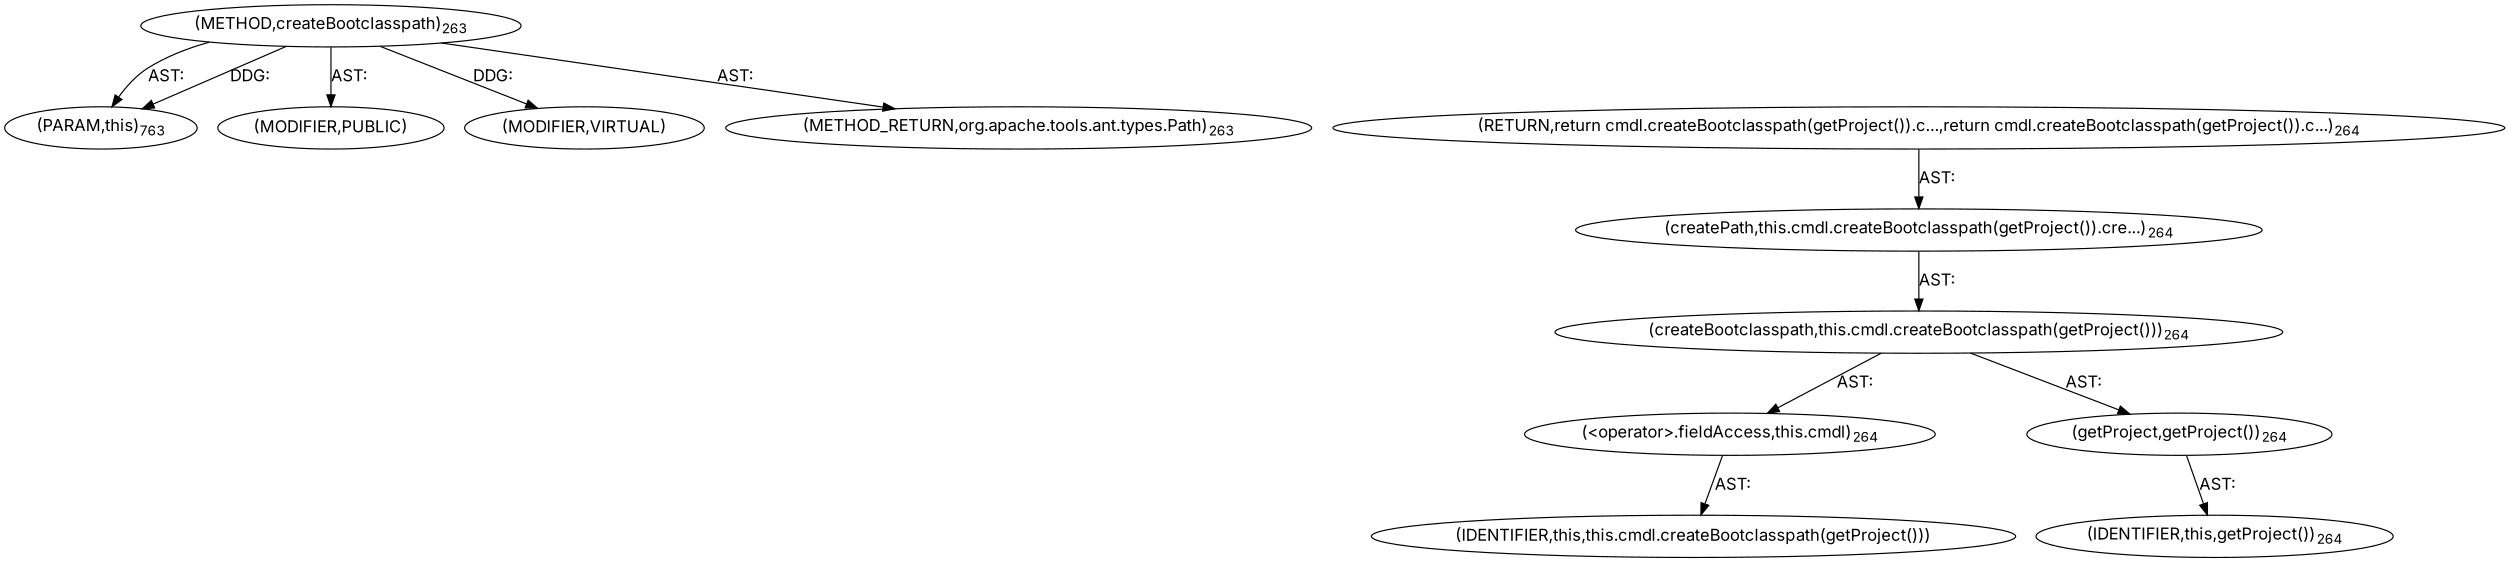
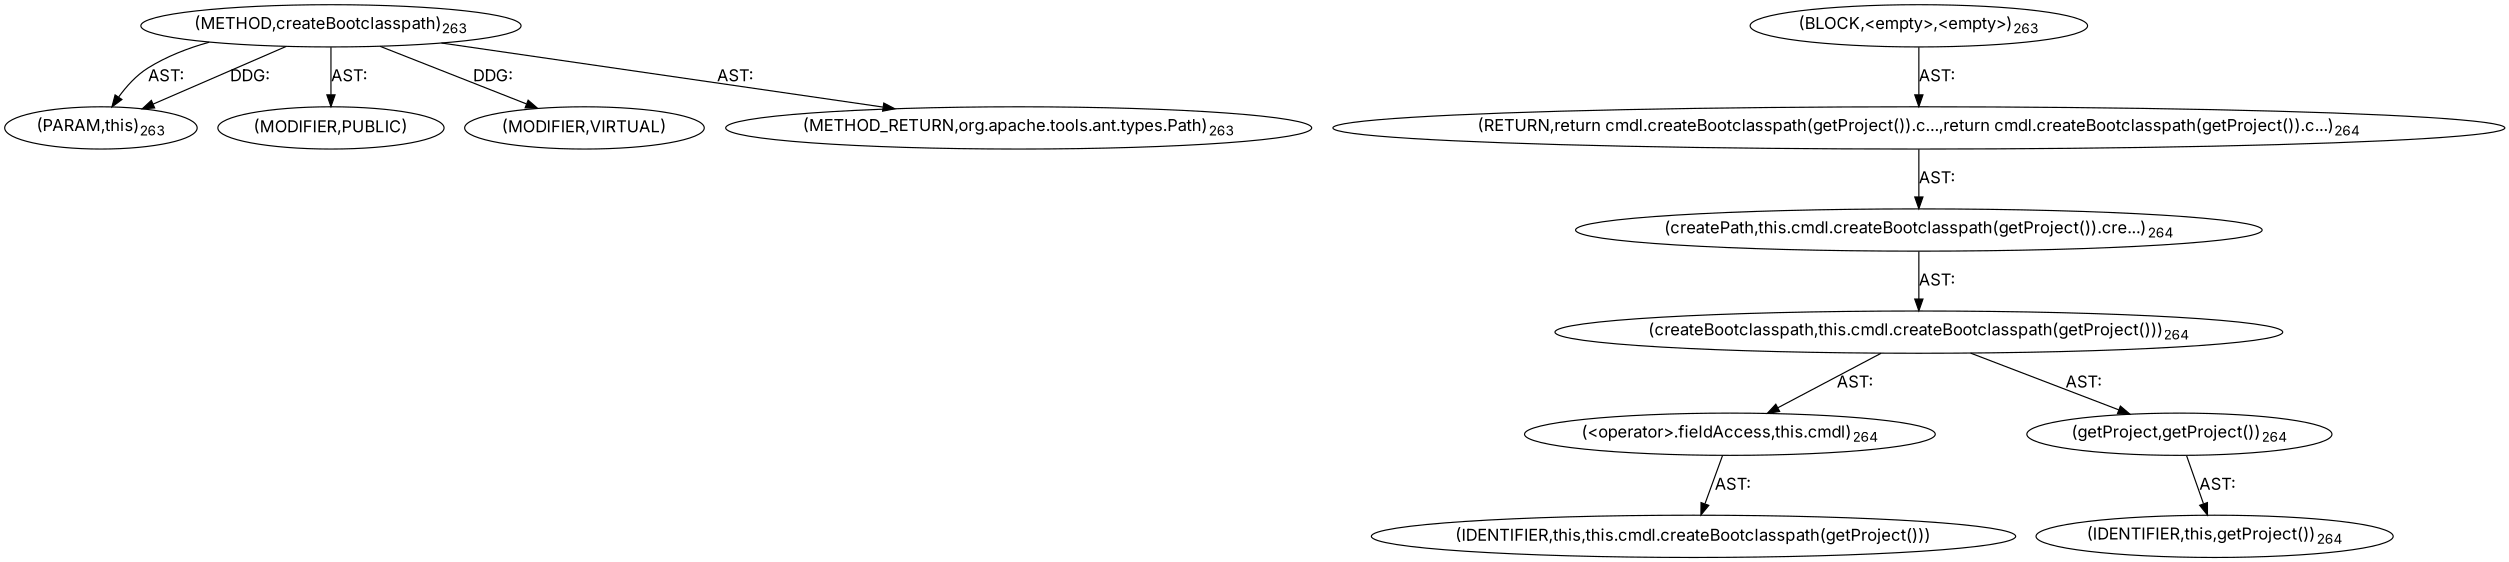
none -> (1919, 26)
(153, 126) -> (153, 126)
